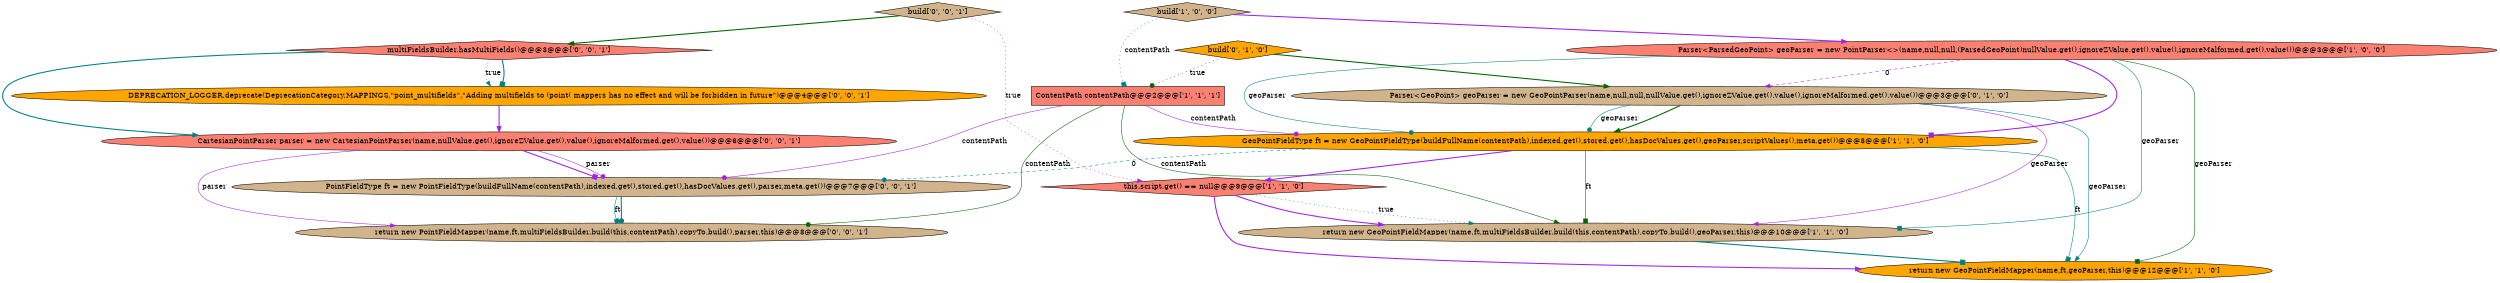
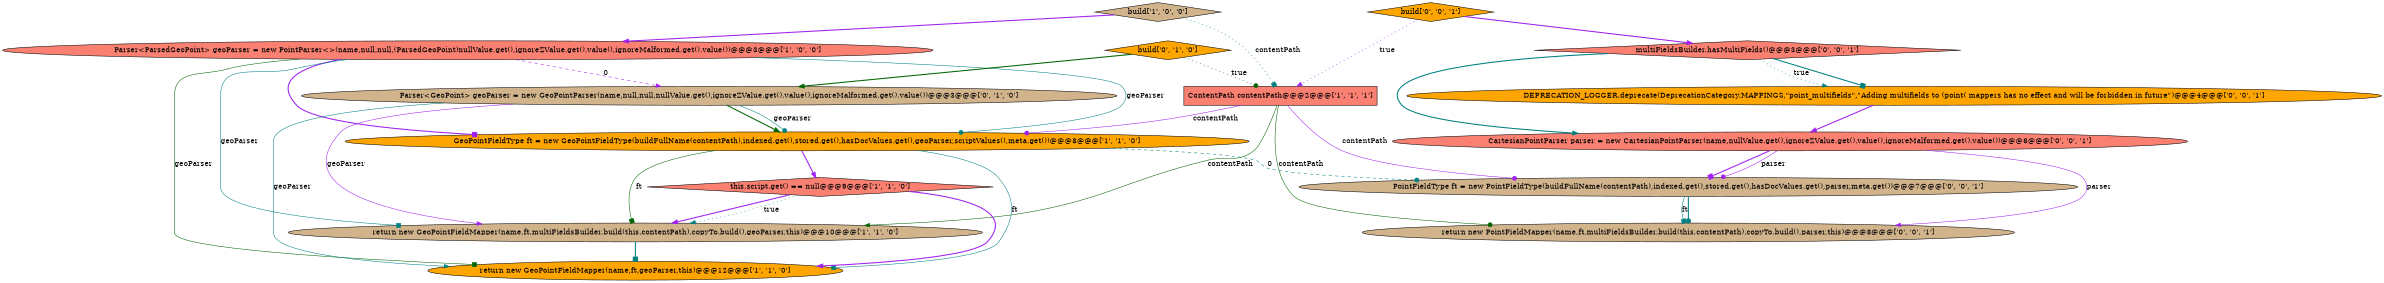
(938, 12) -> (1431, 12)
(737, 30) -> (1576, 30)
(1015, 126) -> (1360, 52)
